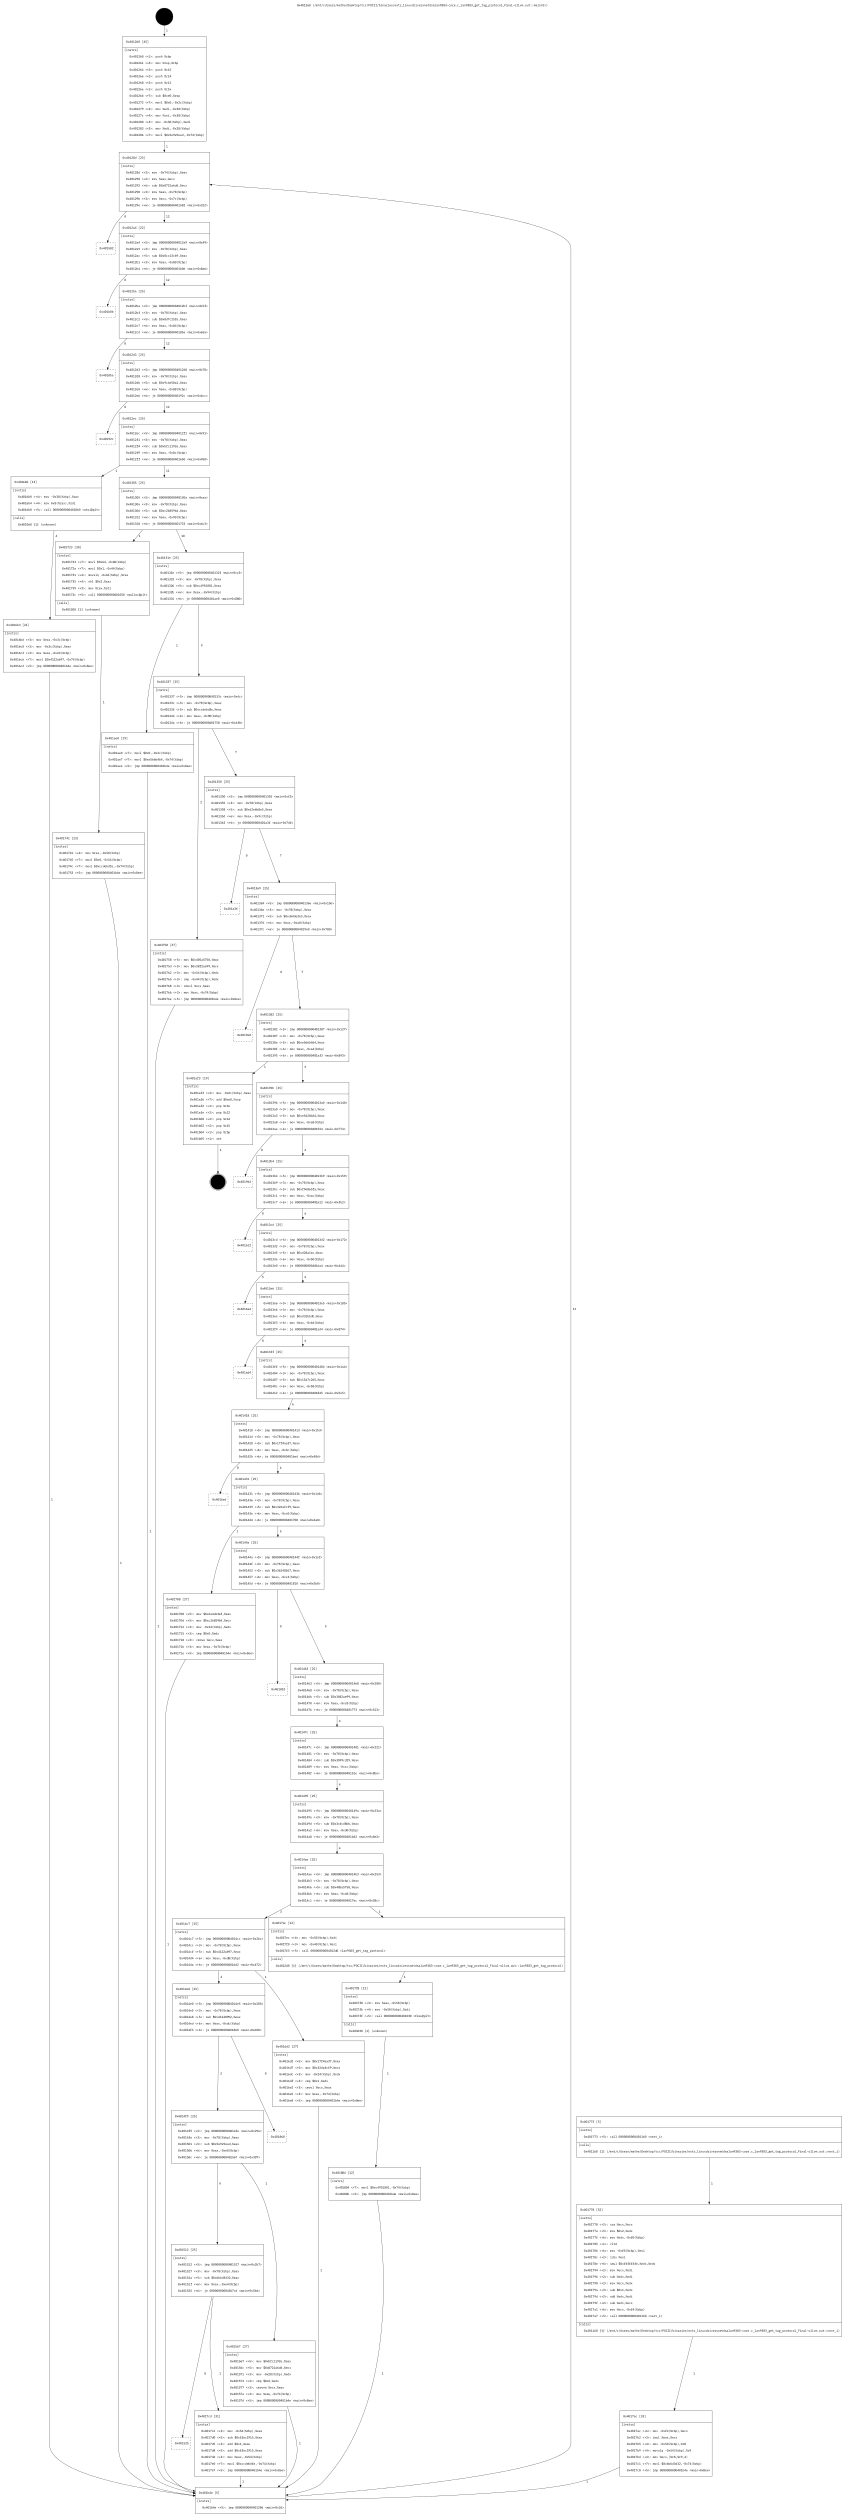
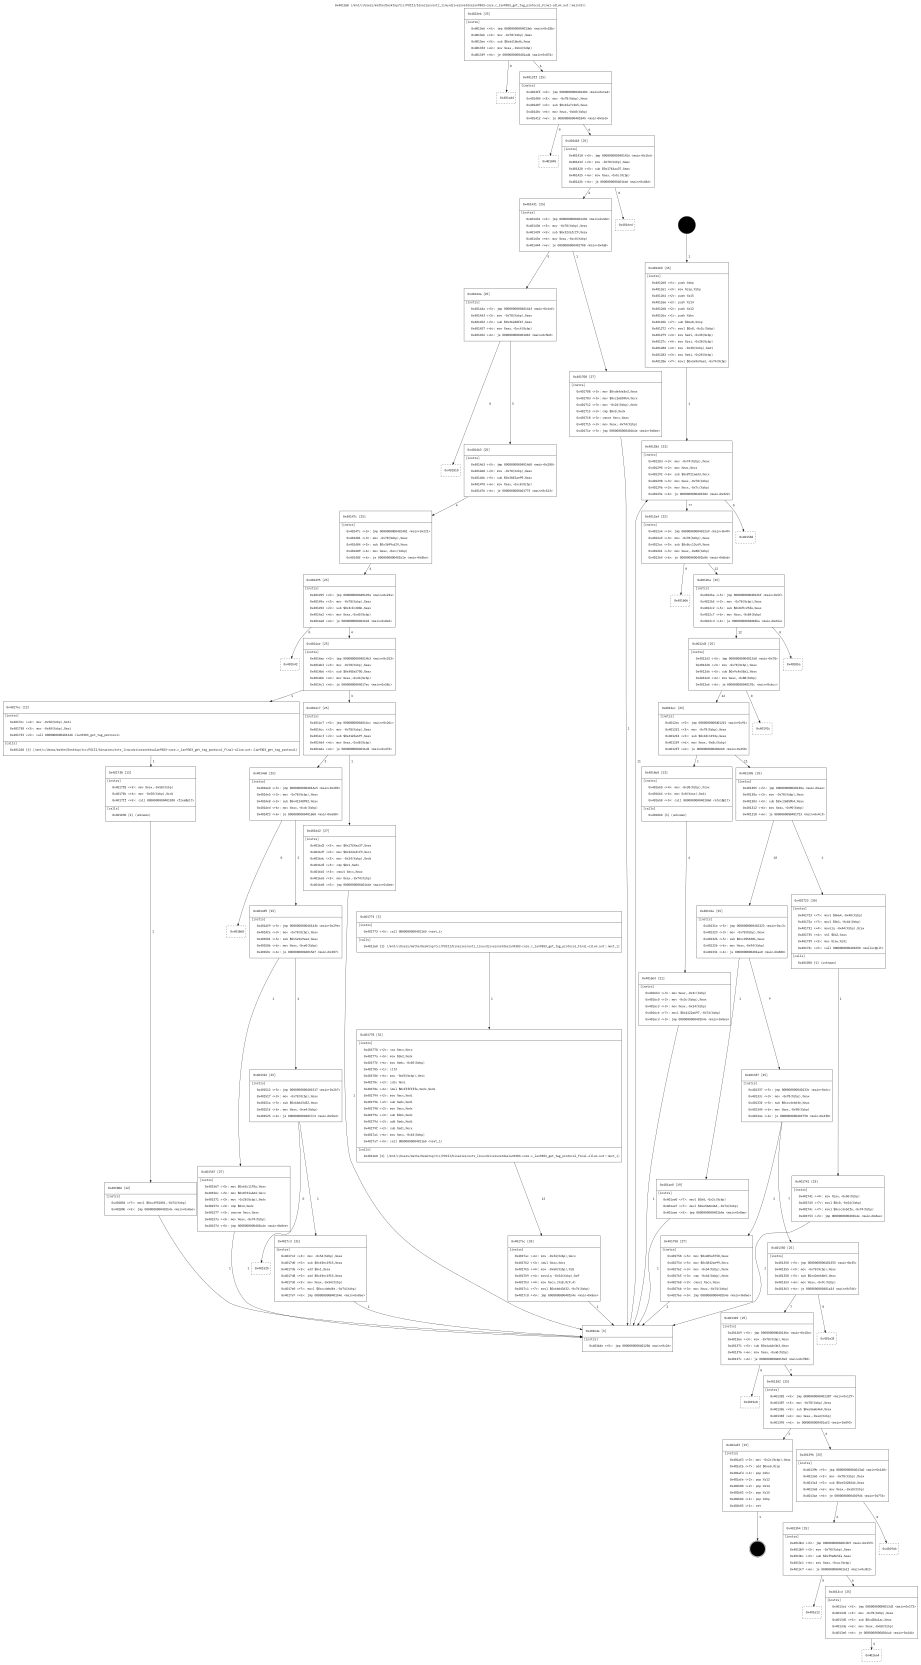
none -> (549, 162)
none -> (290, 664)
(303, 1276) -> none
(693, 2374) -> (543, 1199)
